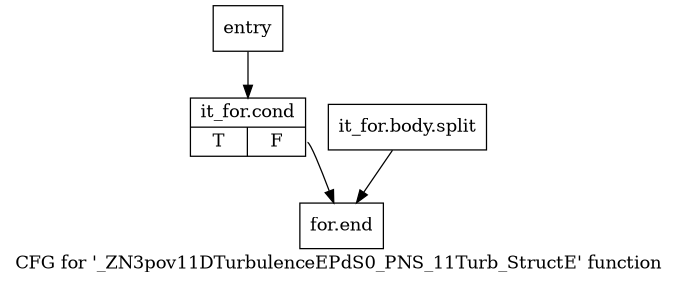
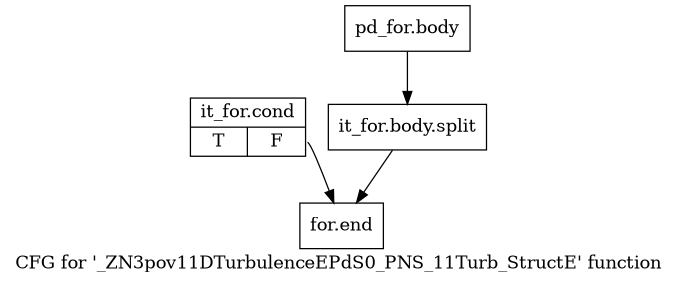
(248, 28) -> none
none -> (407, 28)
